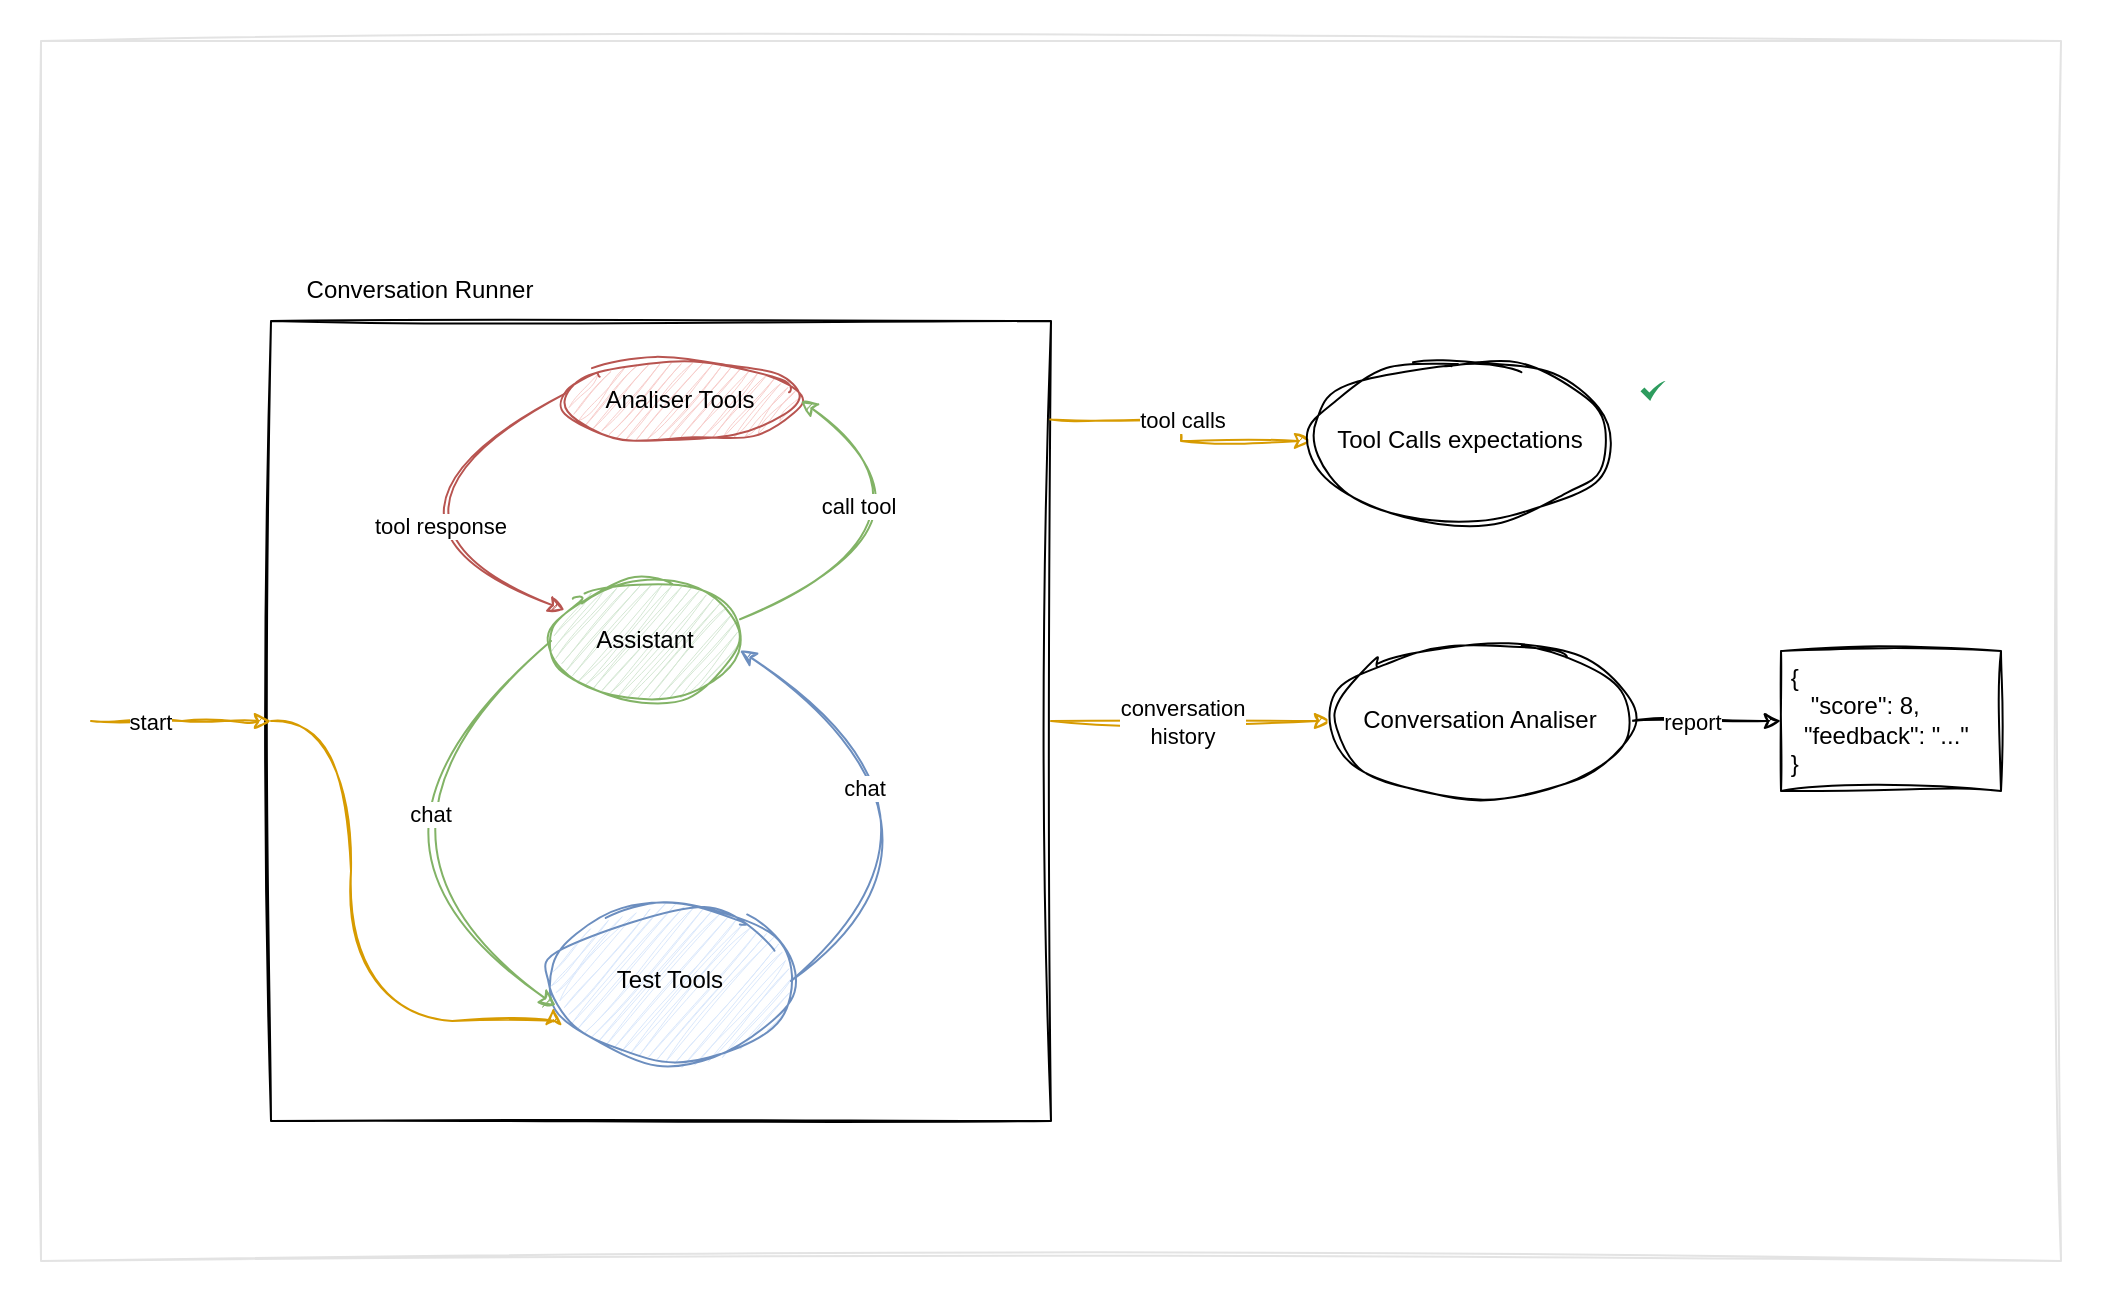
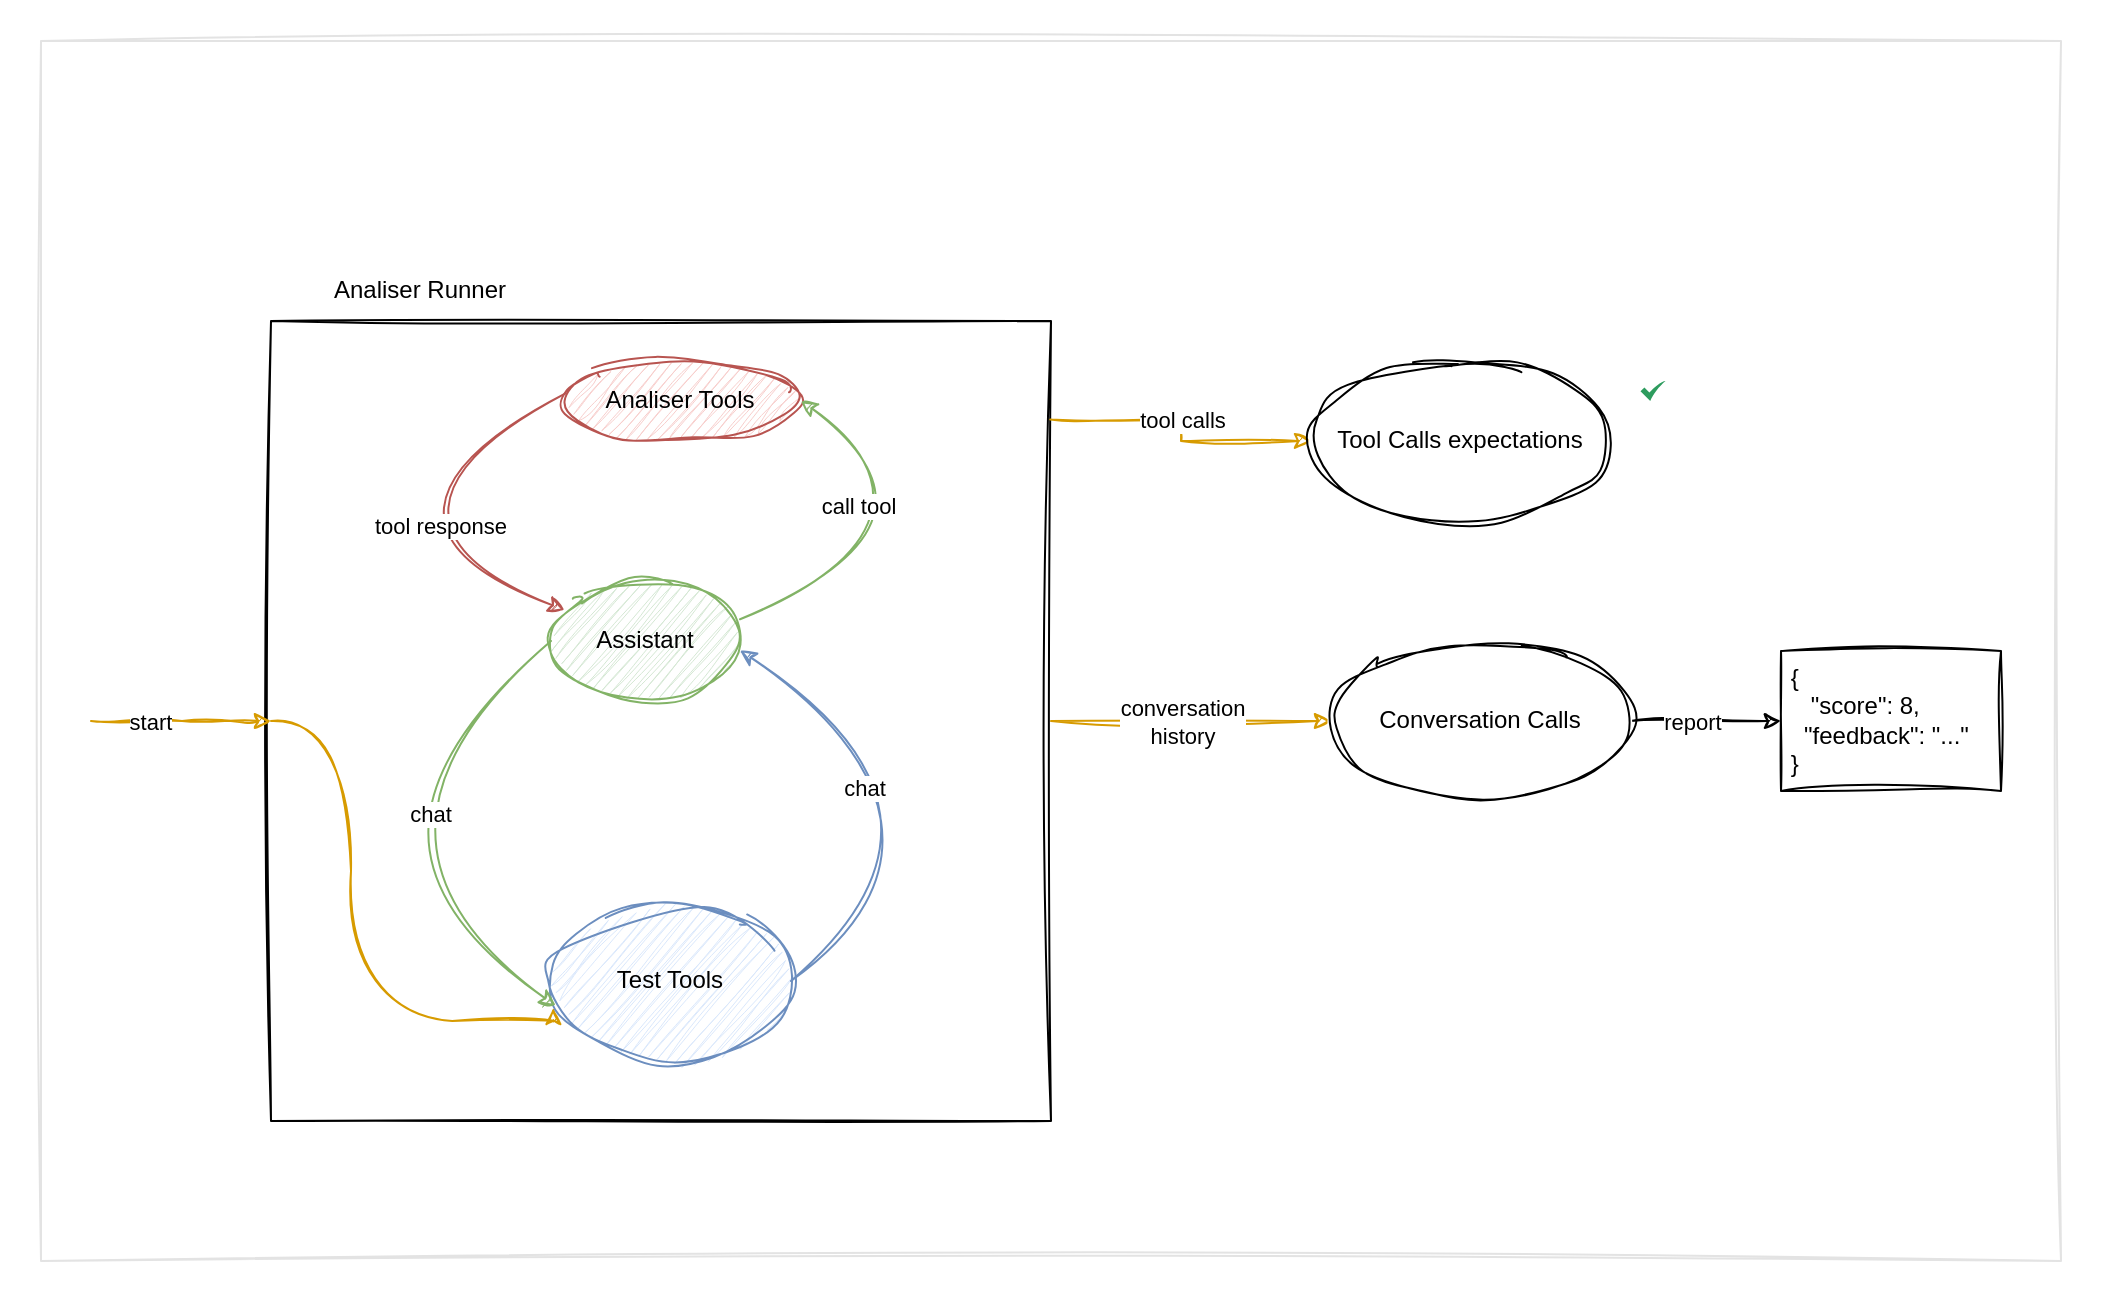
(421, 291) -> (421, 291)
(1481, 721) -> (1481, 721)
